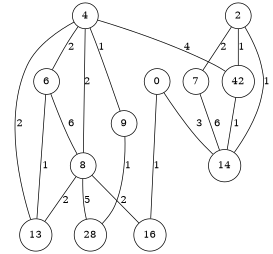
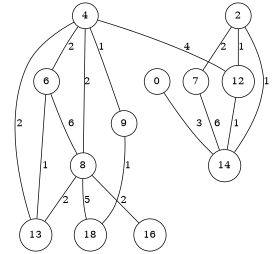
(238, 81) -> (238, 81)
(154, 157) -> none
(90, 235) -> (90, 235)
